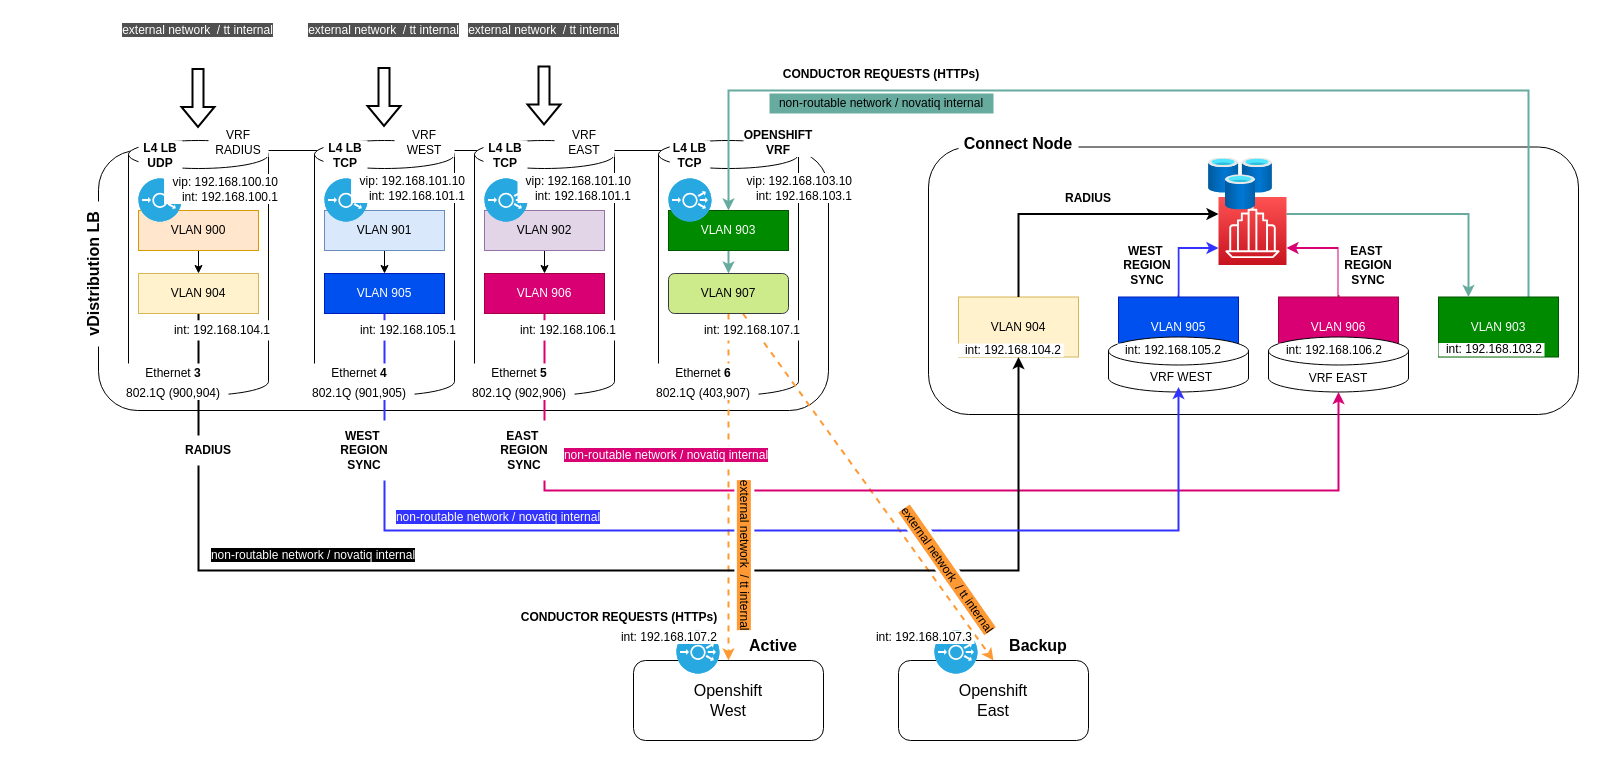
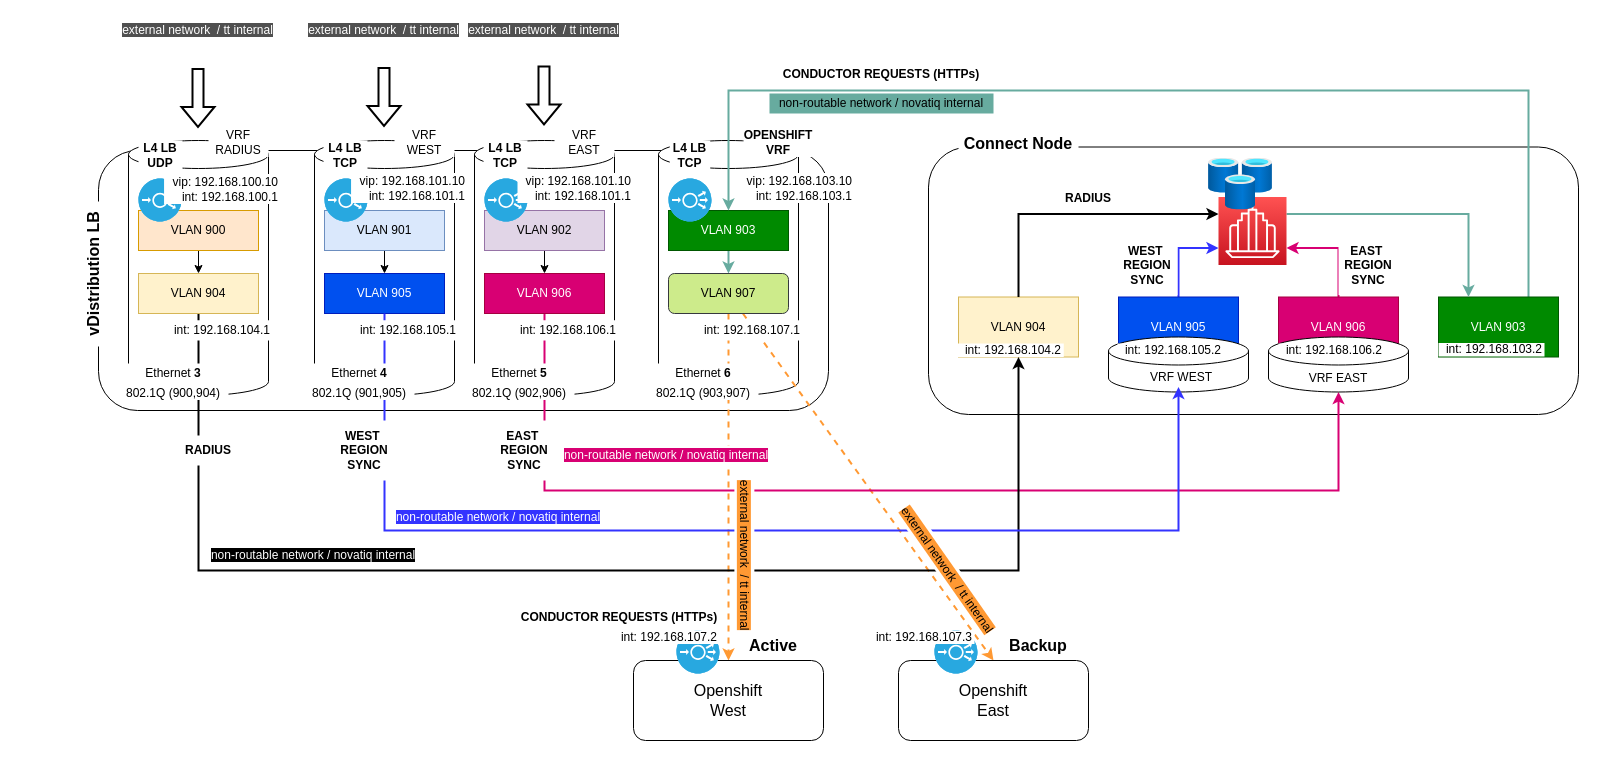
(704, 382) -> (704, 382)
